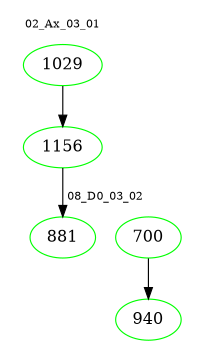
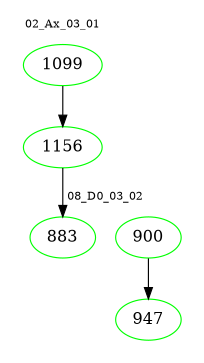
(63, 65) -> (63, 65)
(63, 237) -> (63, 237)
(148, 237) -> (148, 237)
(148, 320) -> (148, 320)
